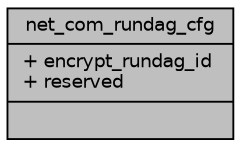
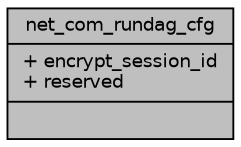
(118, 62) -> (120, 62)
